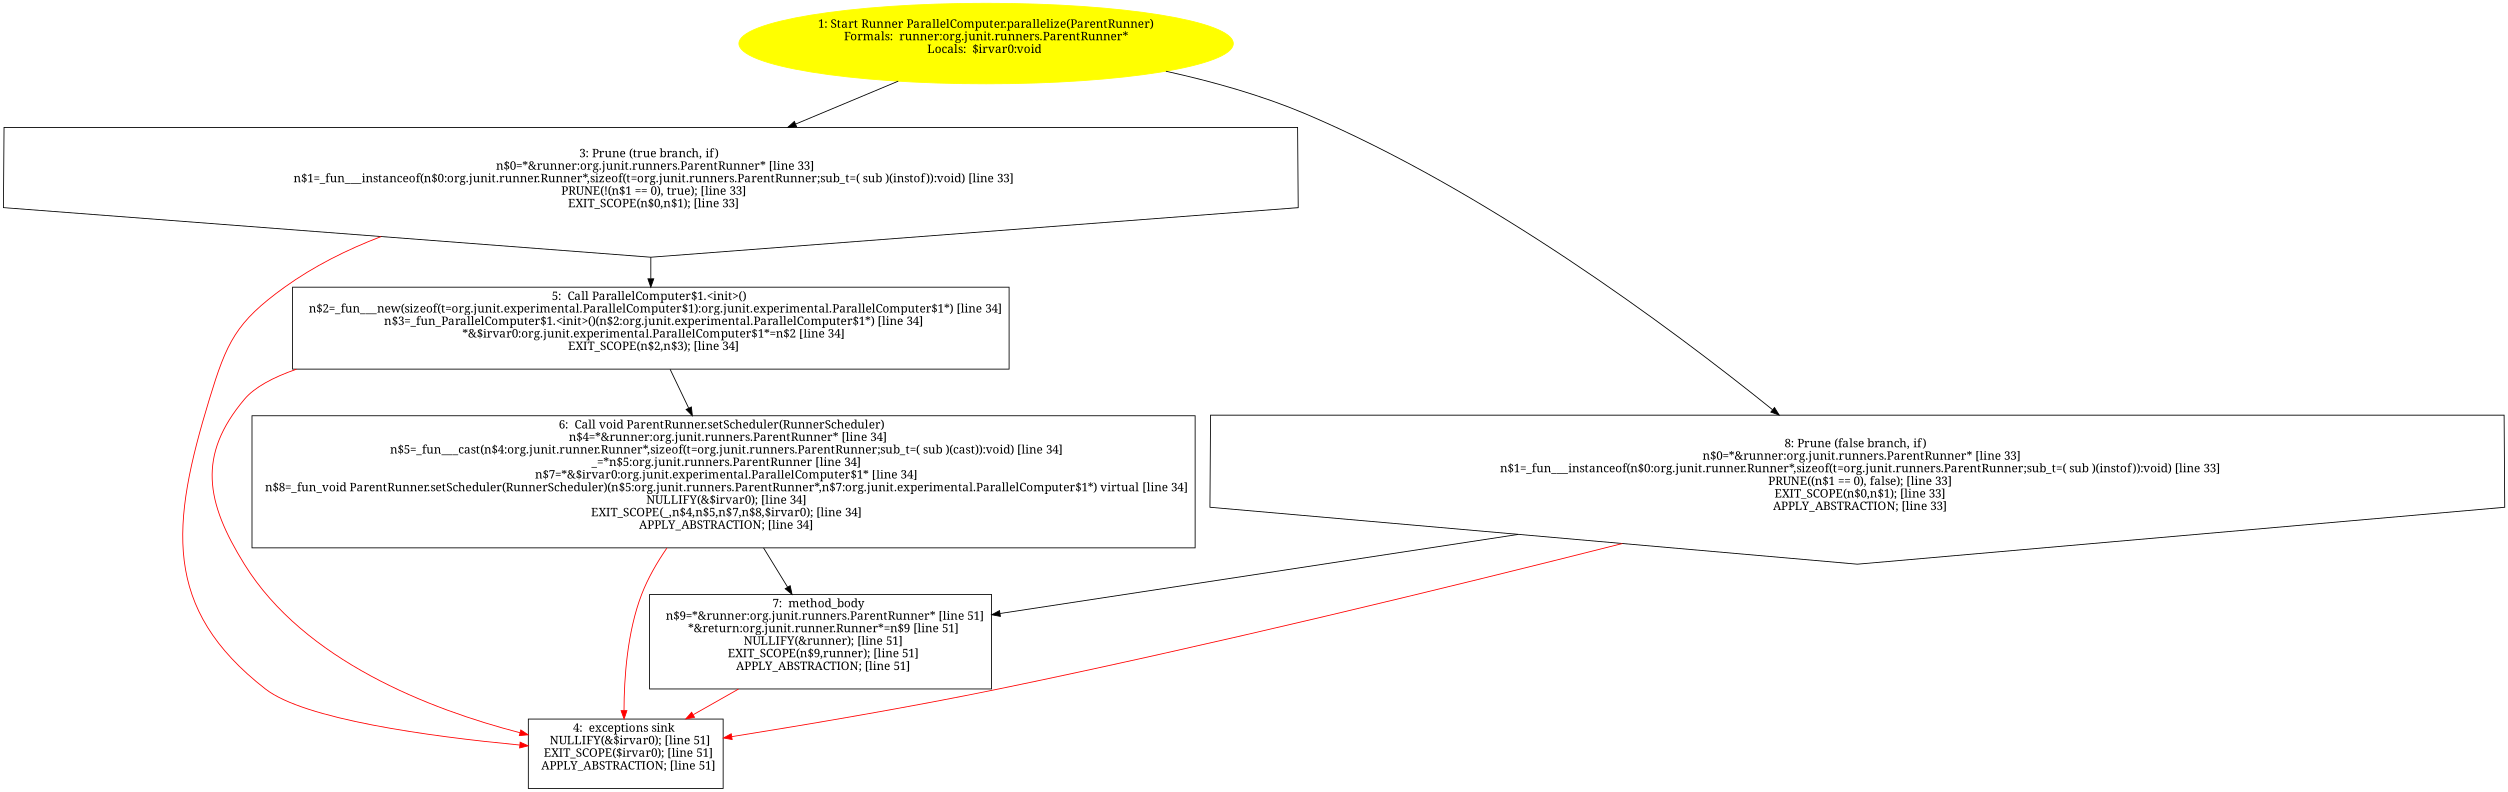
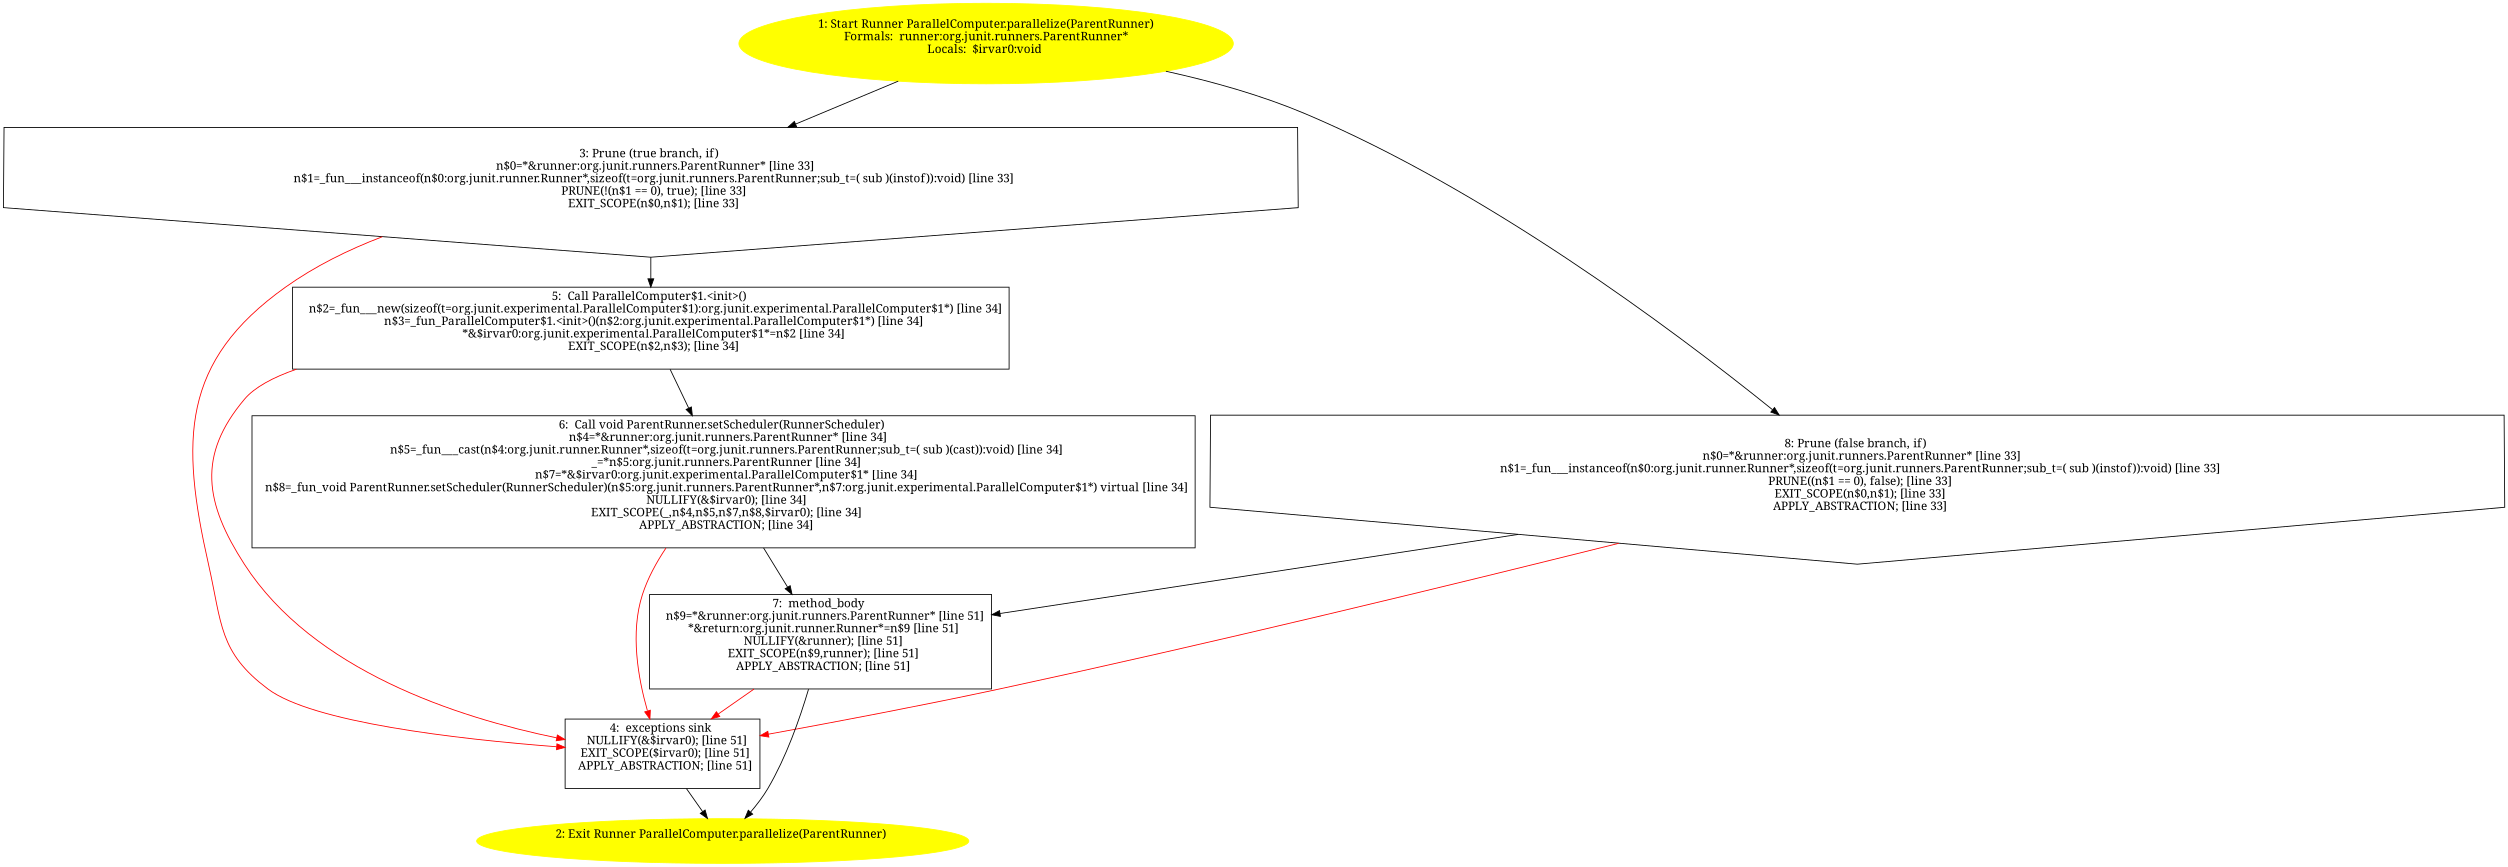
none -> (723, 841)
